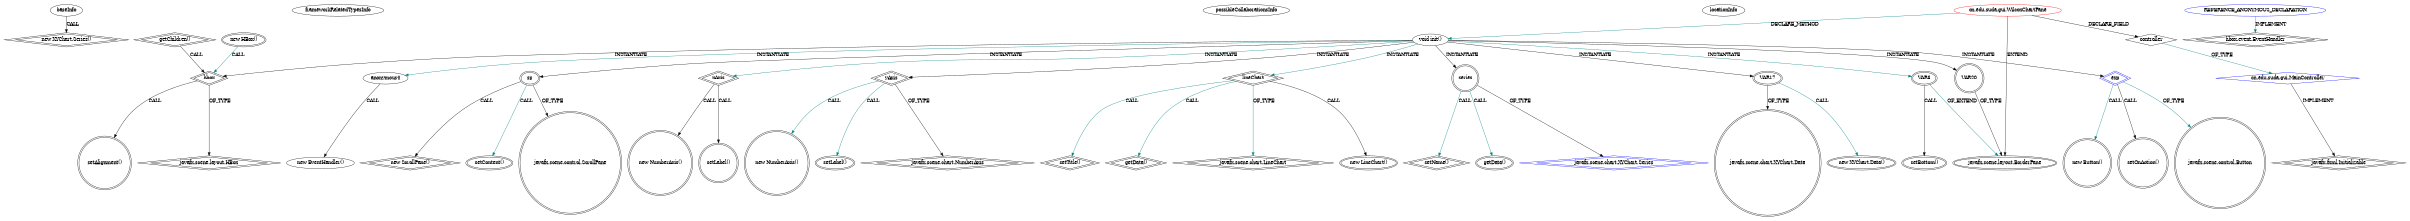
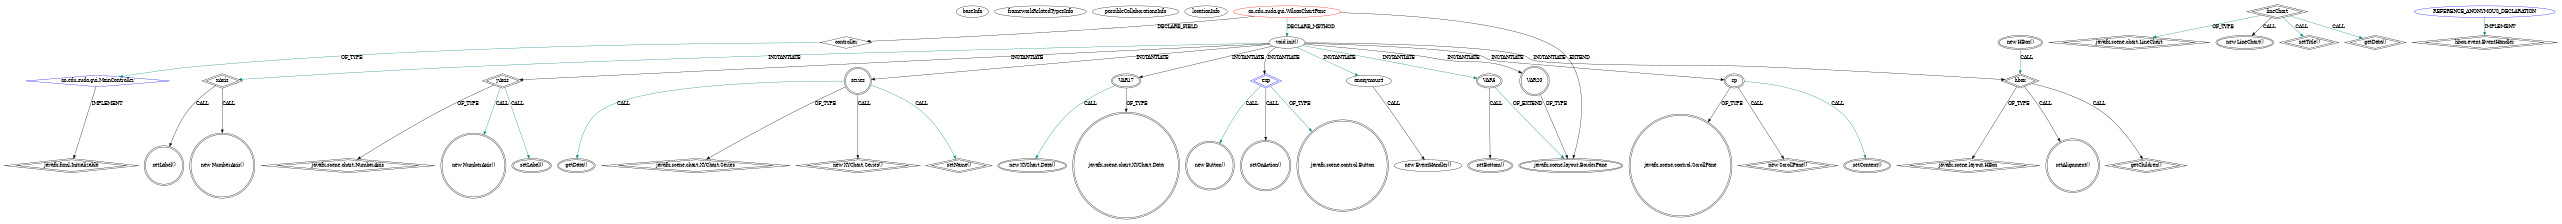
(66, 23) -> (858, 125)
(191, 58) -> (2095, 107)
(1347, 62) -> none
(1614, 163) -> (696, 166)
